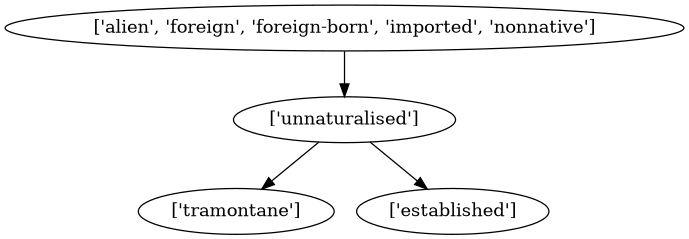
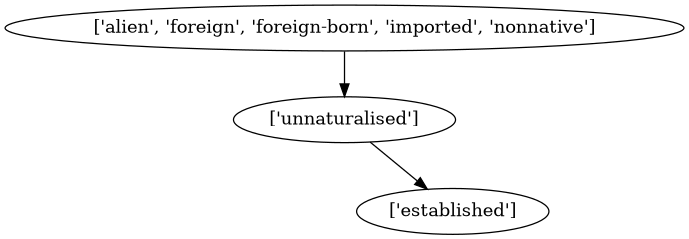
(236, 211) -> none
